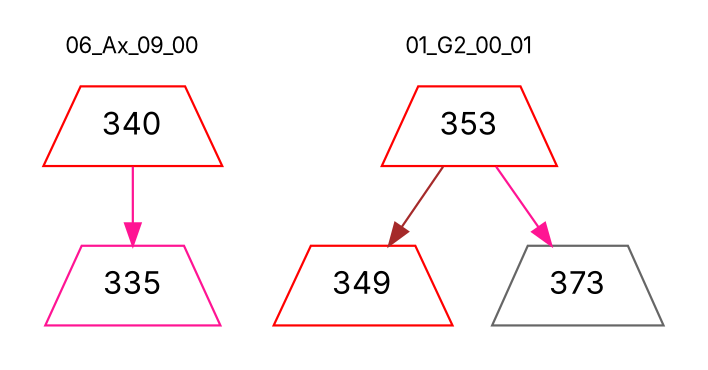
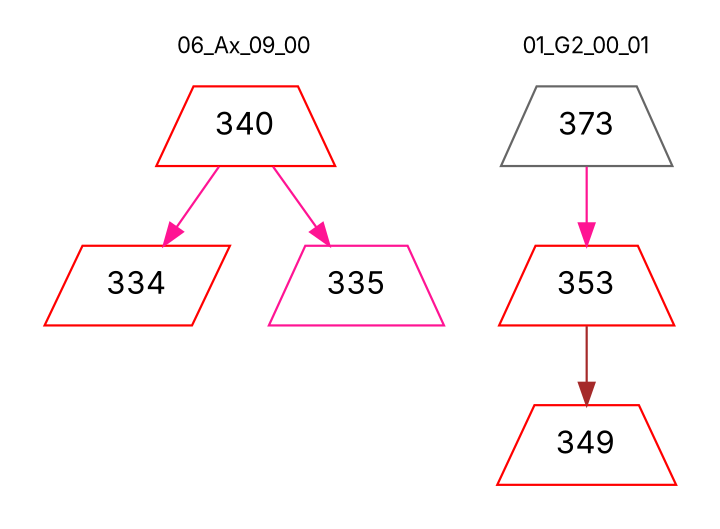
(517, 197) -> (587, 195)
none -> (137, 286)
